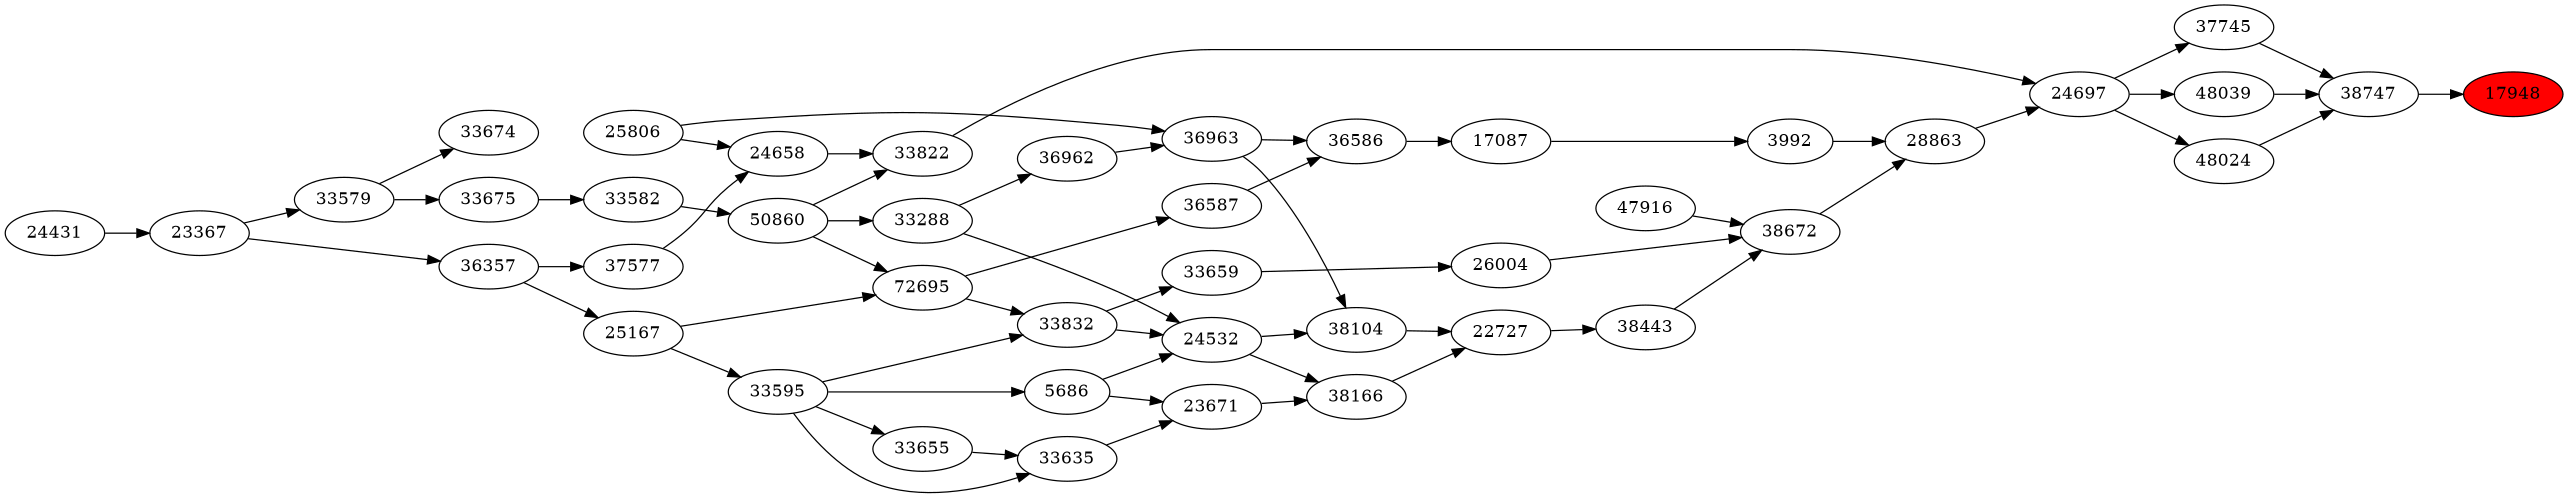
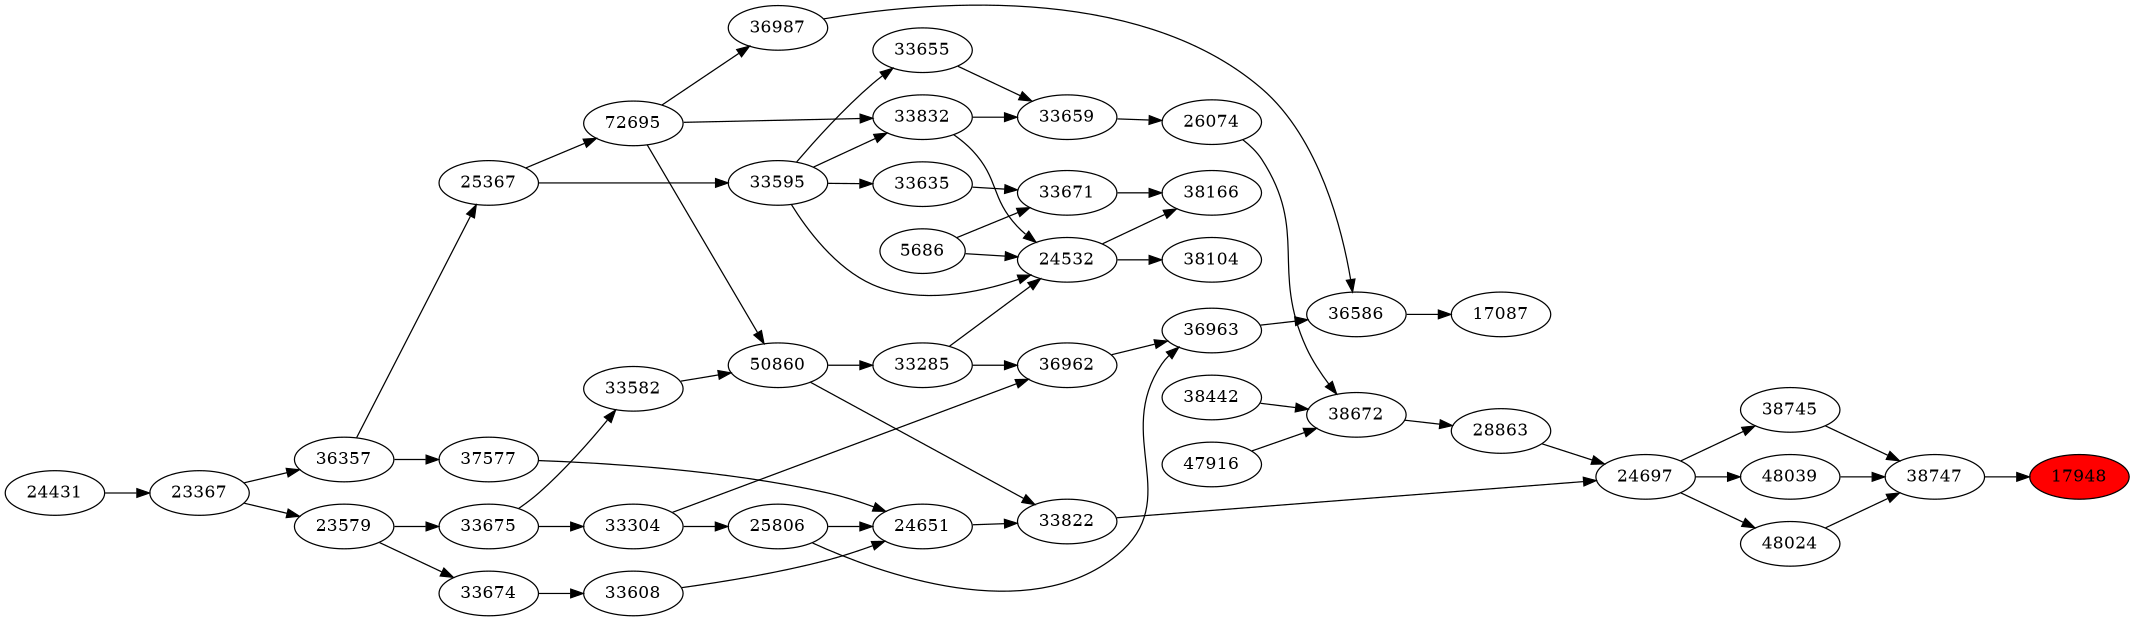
(2224, 27) -> (1790, 410)
(1790, 141) -> none
(778, 154) -> (923, 526)
(344, 200) -> (344, 526)
(1212, 206) -> (778, 28)
(923, 221) -> (923, 365)
(1299, 221) -> none
(844, 251) -> (702, 239)
(1501, 265) -> (1212, 122)
(1646, 327) -> (1212, 397)
(1501, 332) -> none
(633, 334) -> (489, 183)
(920, 392) -> (888, 290)
(1212, 407) -> (1067, 193)
(989, 454) -> (989, 81)
none -> (633, 526)
none -> (633, 593)
